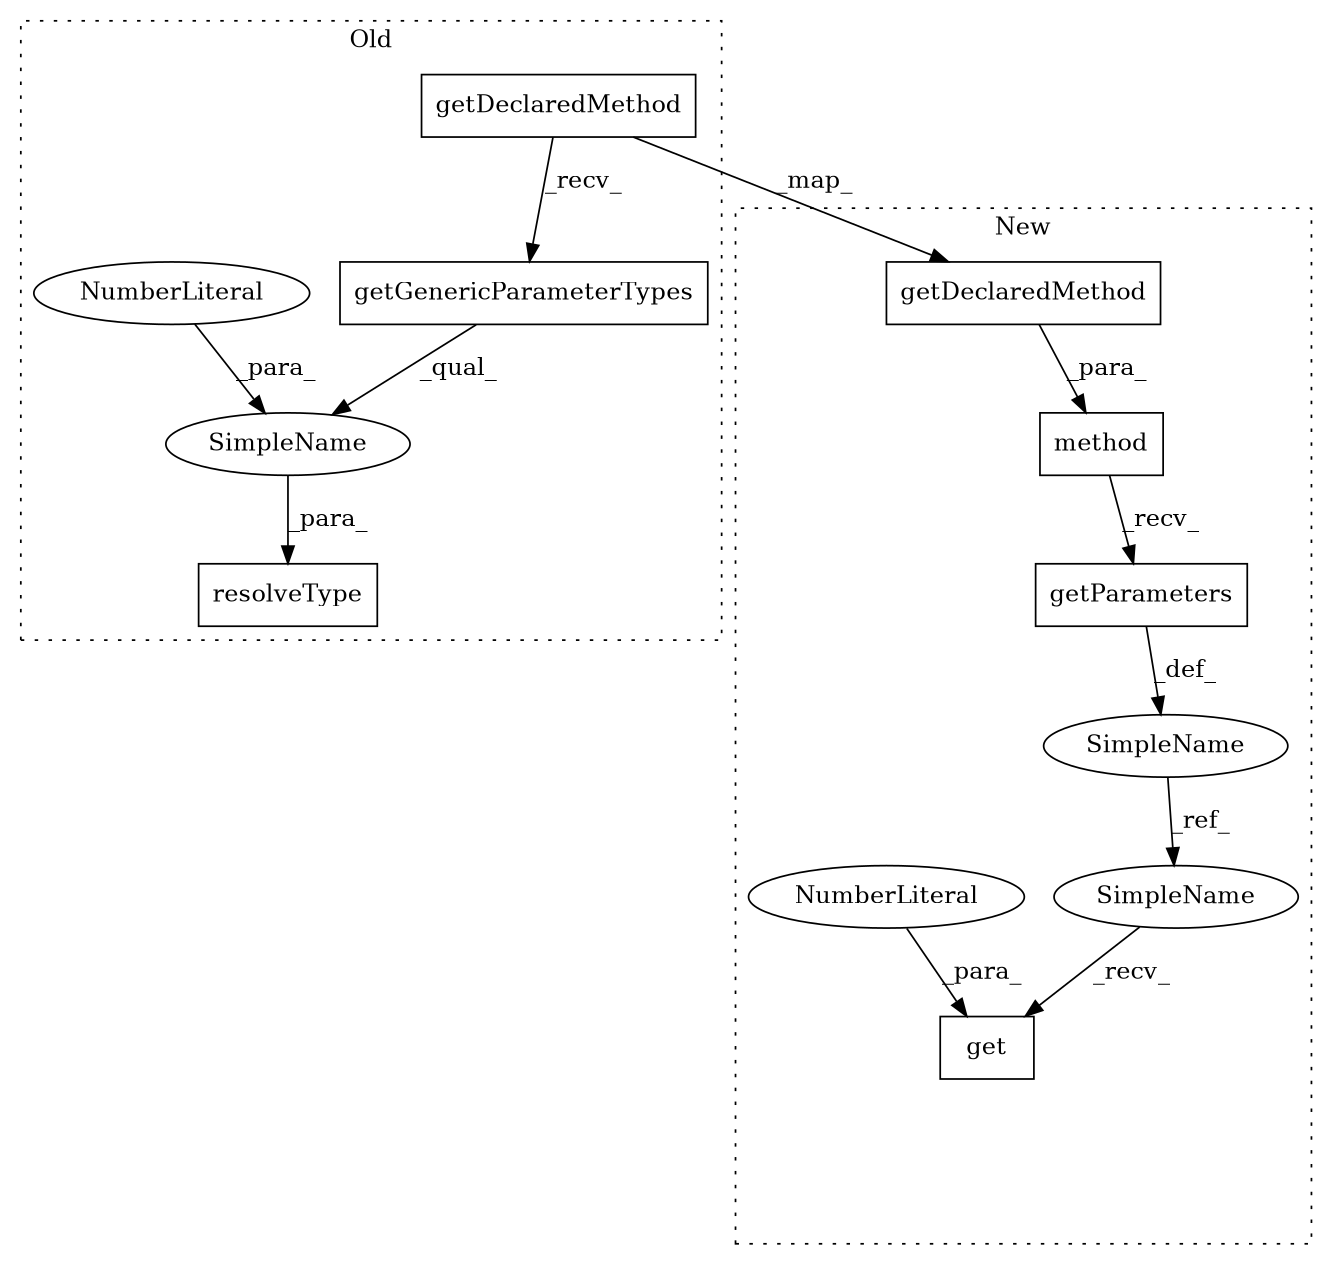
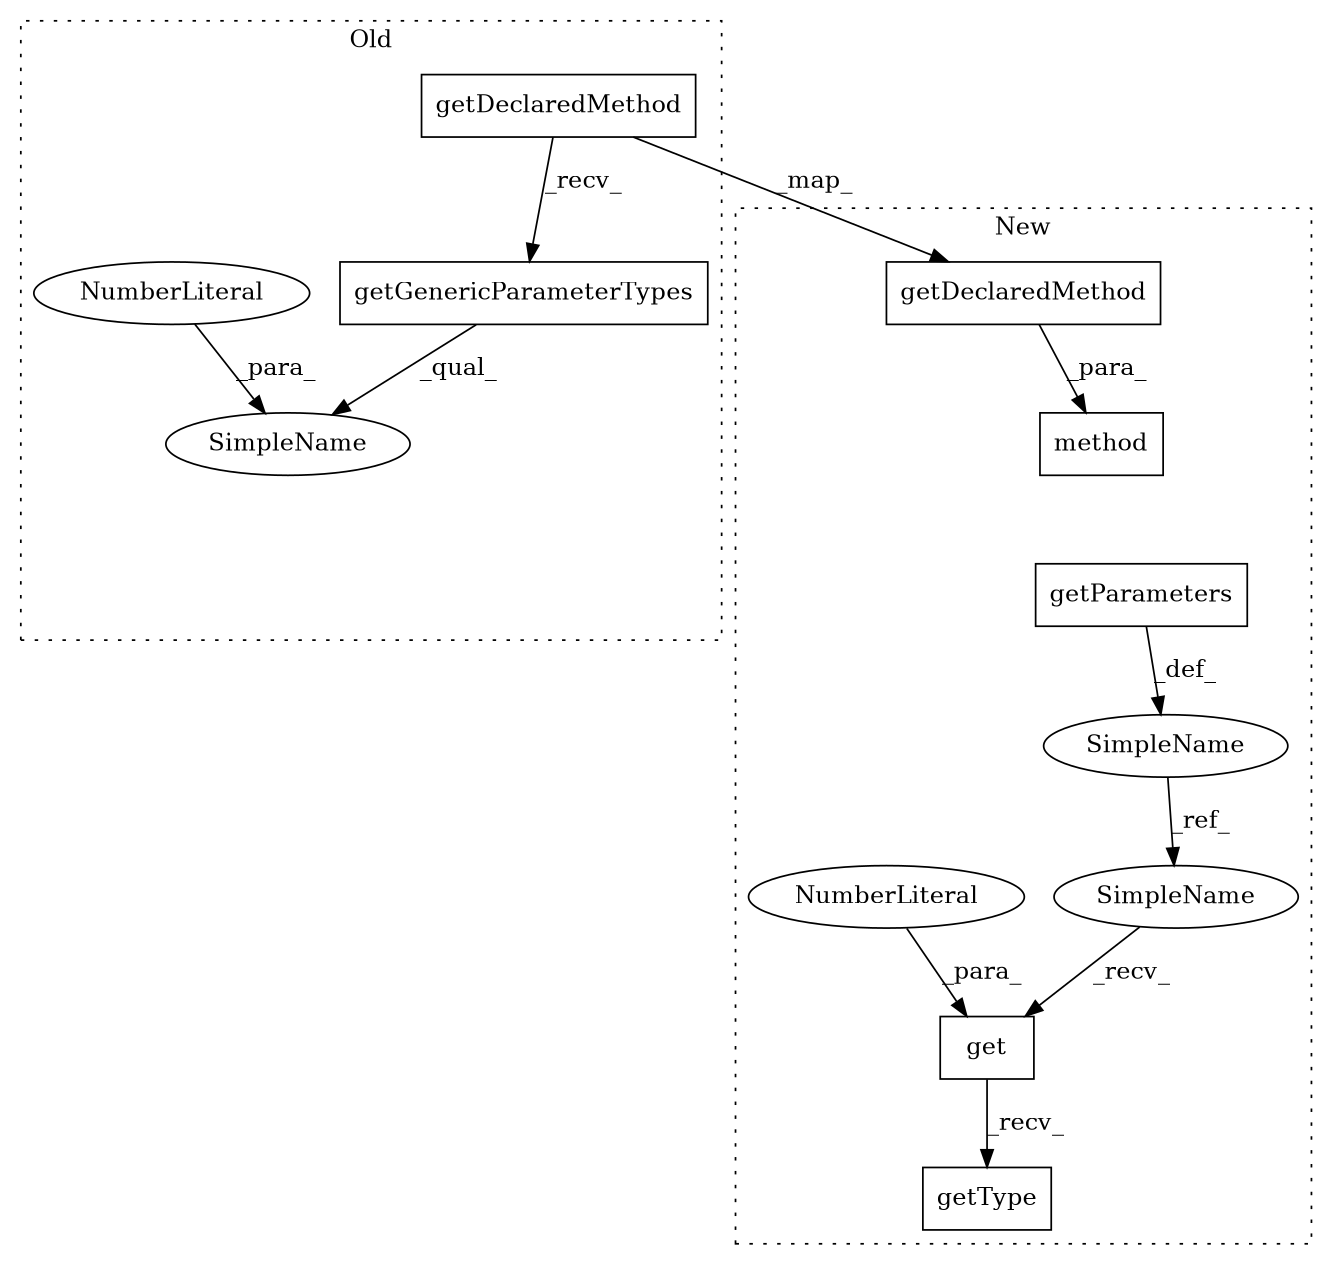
(1119, 511) -> none
(288, 595) -> none
none -> (987, 1199)
